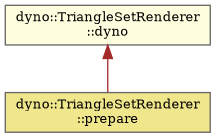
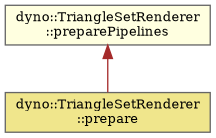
(108, 25) -> (108, 25)
